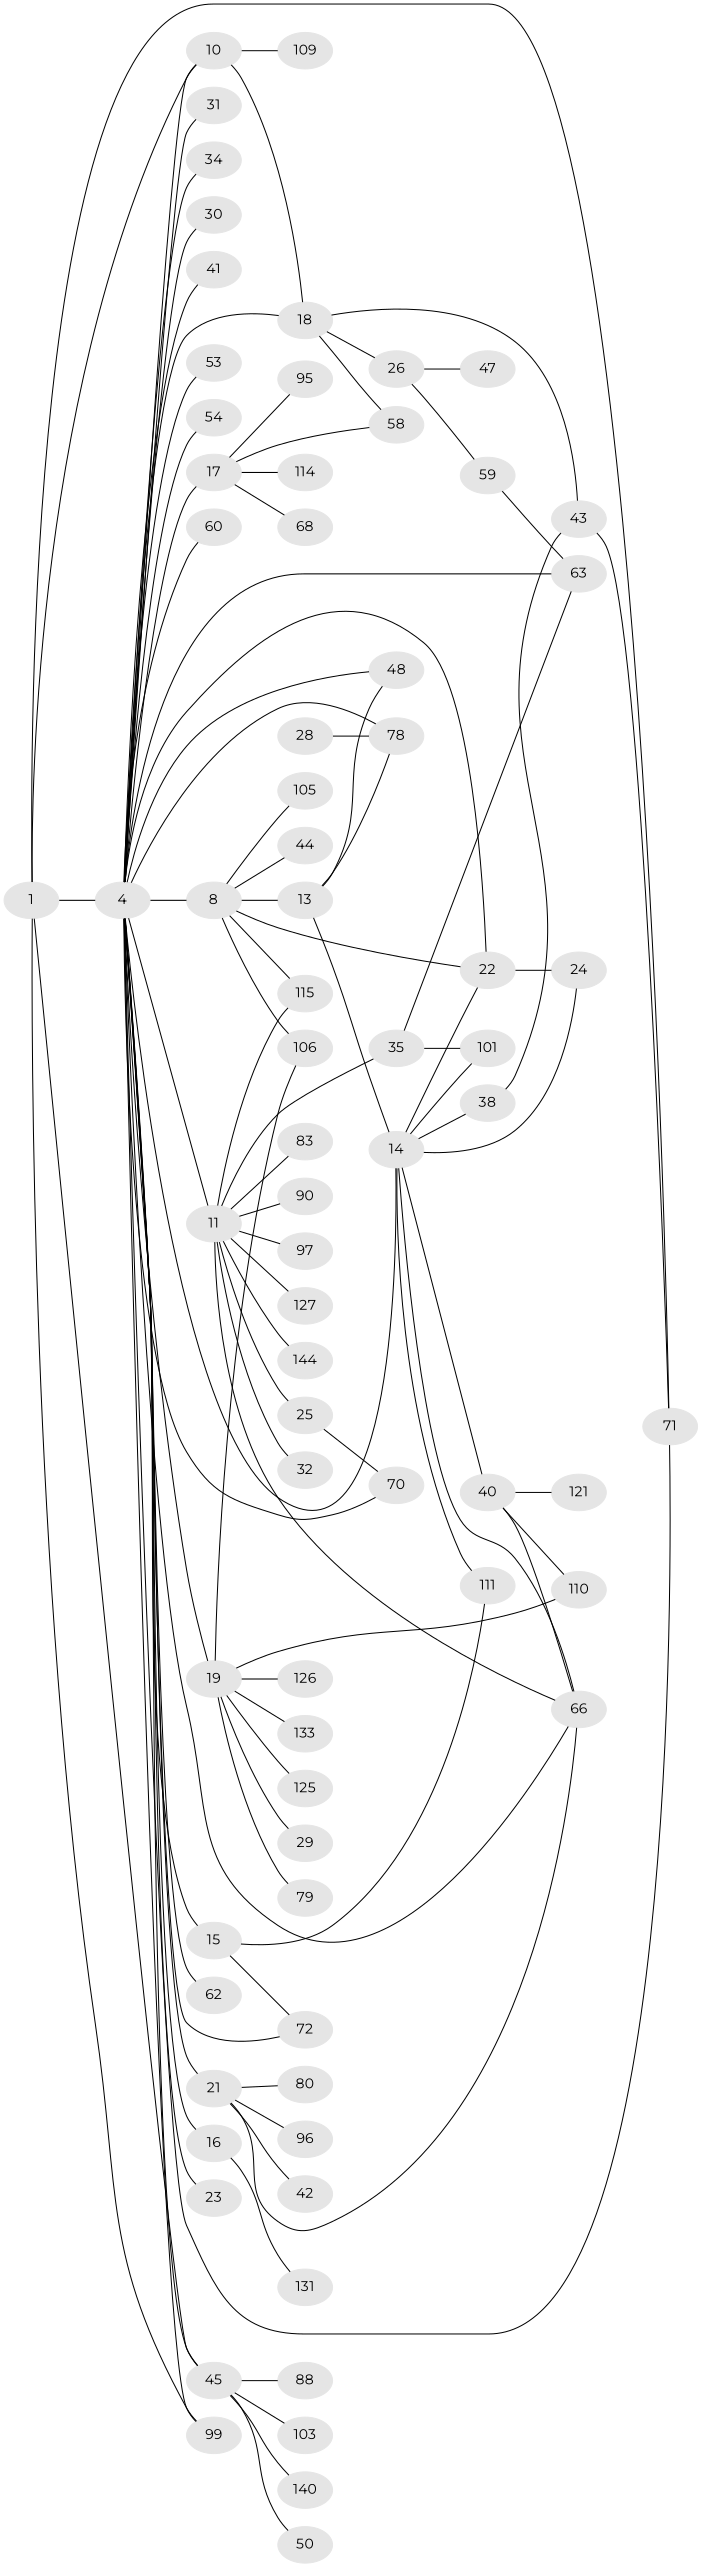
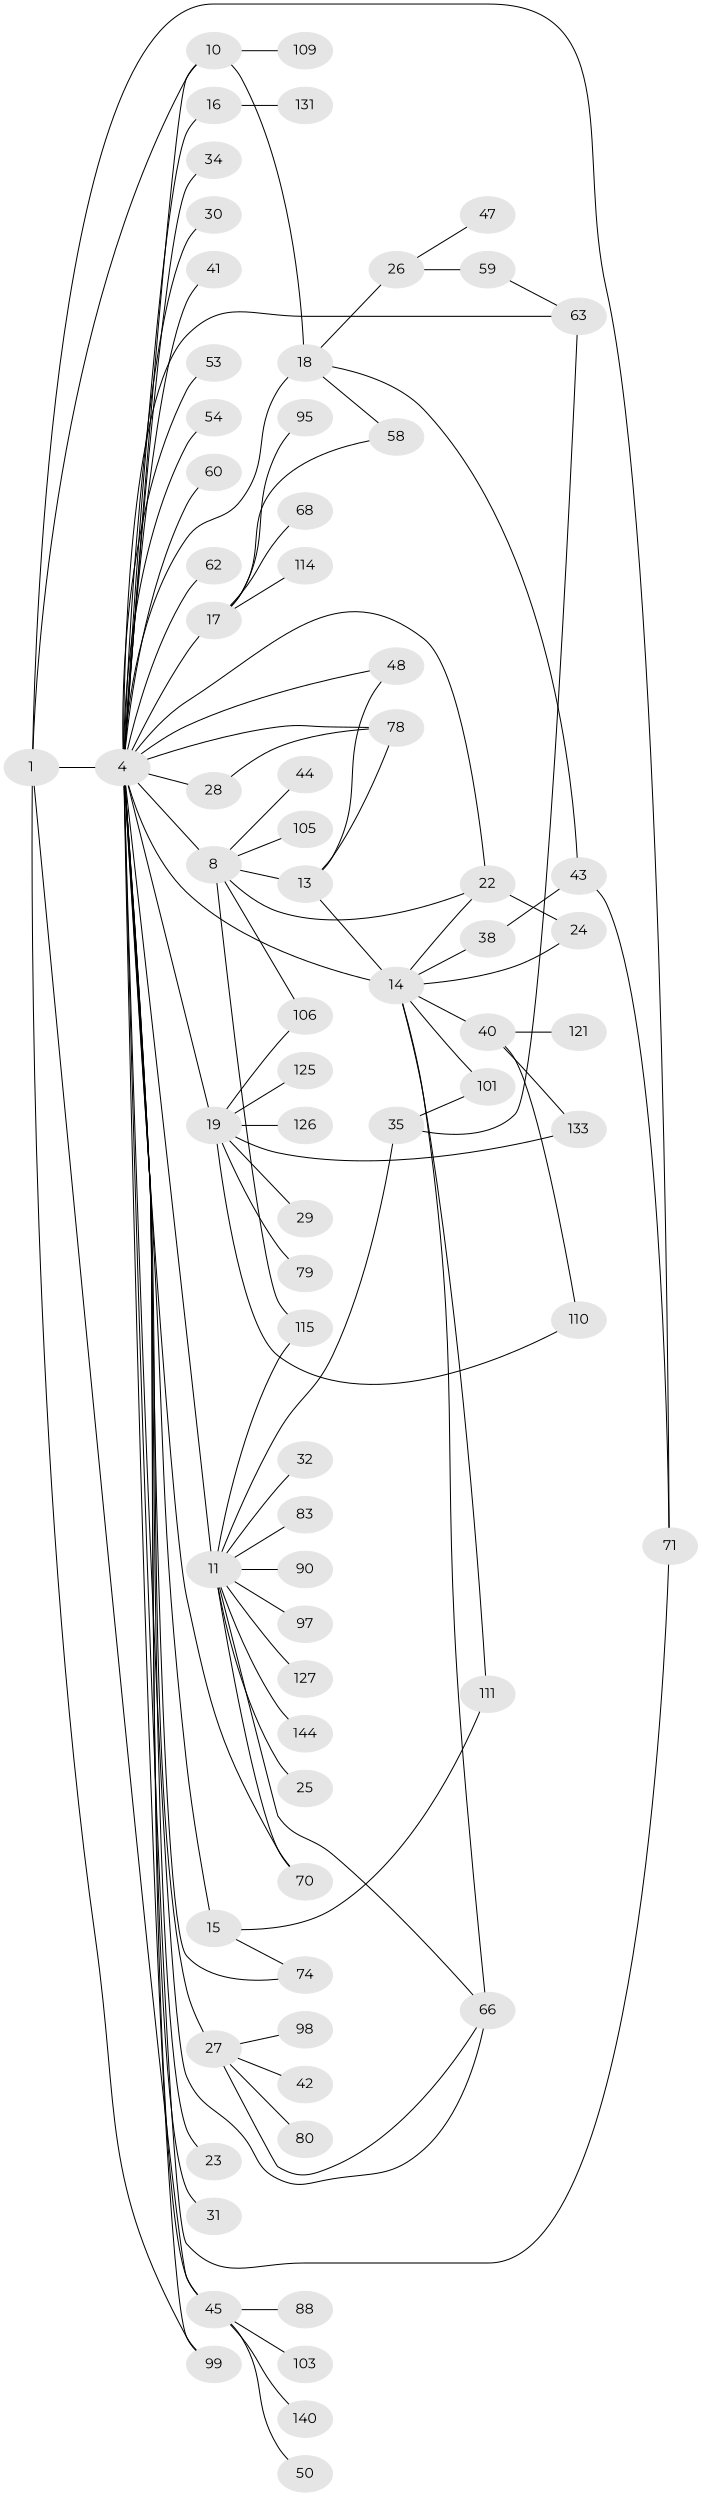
none -> (168, 779)
(351, 1450) -> (245, 1730)
(537, 1579) -> (534, 1080)
(305, 2030) -> (305, 1975)
(214, 2089) -> (214, 2049)
(305, 2139) -> (305, 2030)
